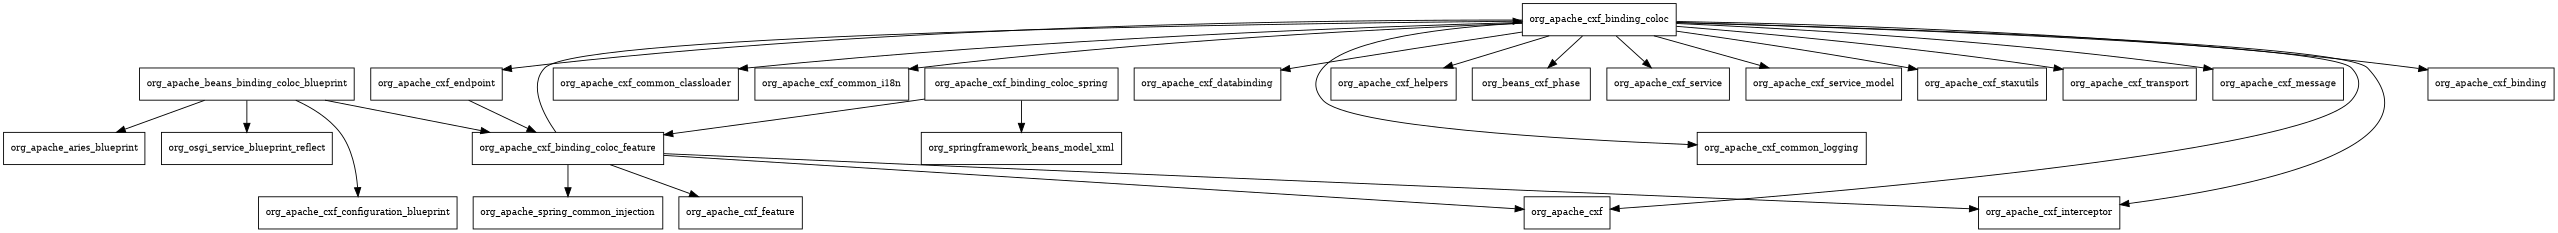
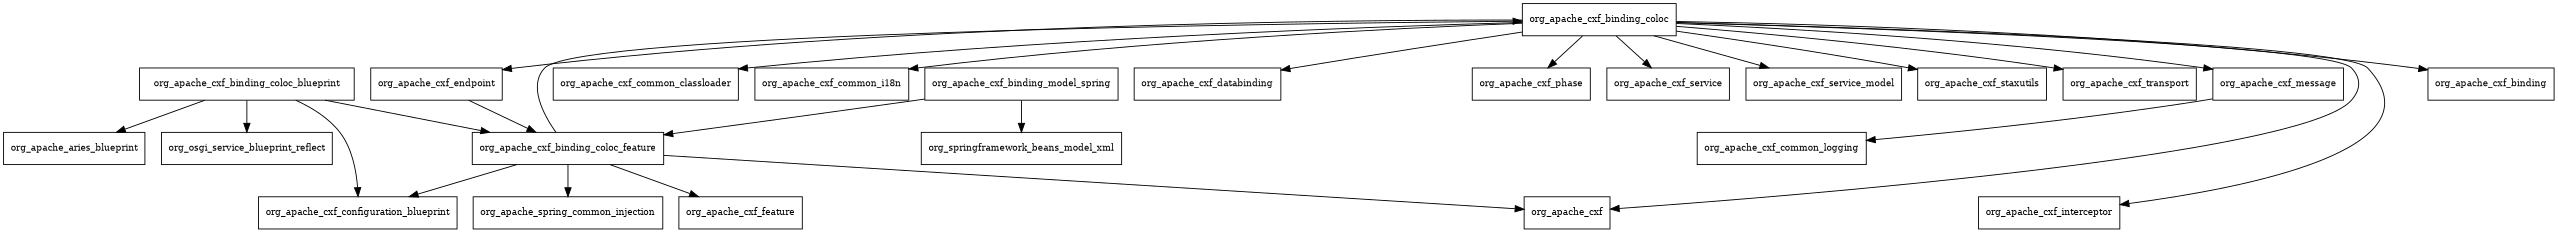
(247, 84) -> (247, 84)
(1021, 84) -> (1021, 84)
(1394, 84) -> none
(1531, 84) -> (1531, 84)
(1383, 119) -> (2044, 122)
(1317, 182) -> (467, 179)
